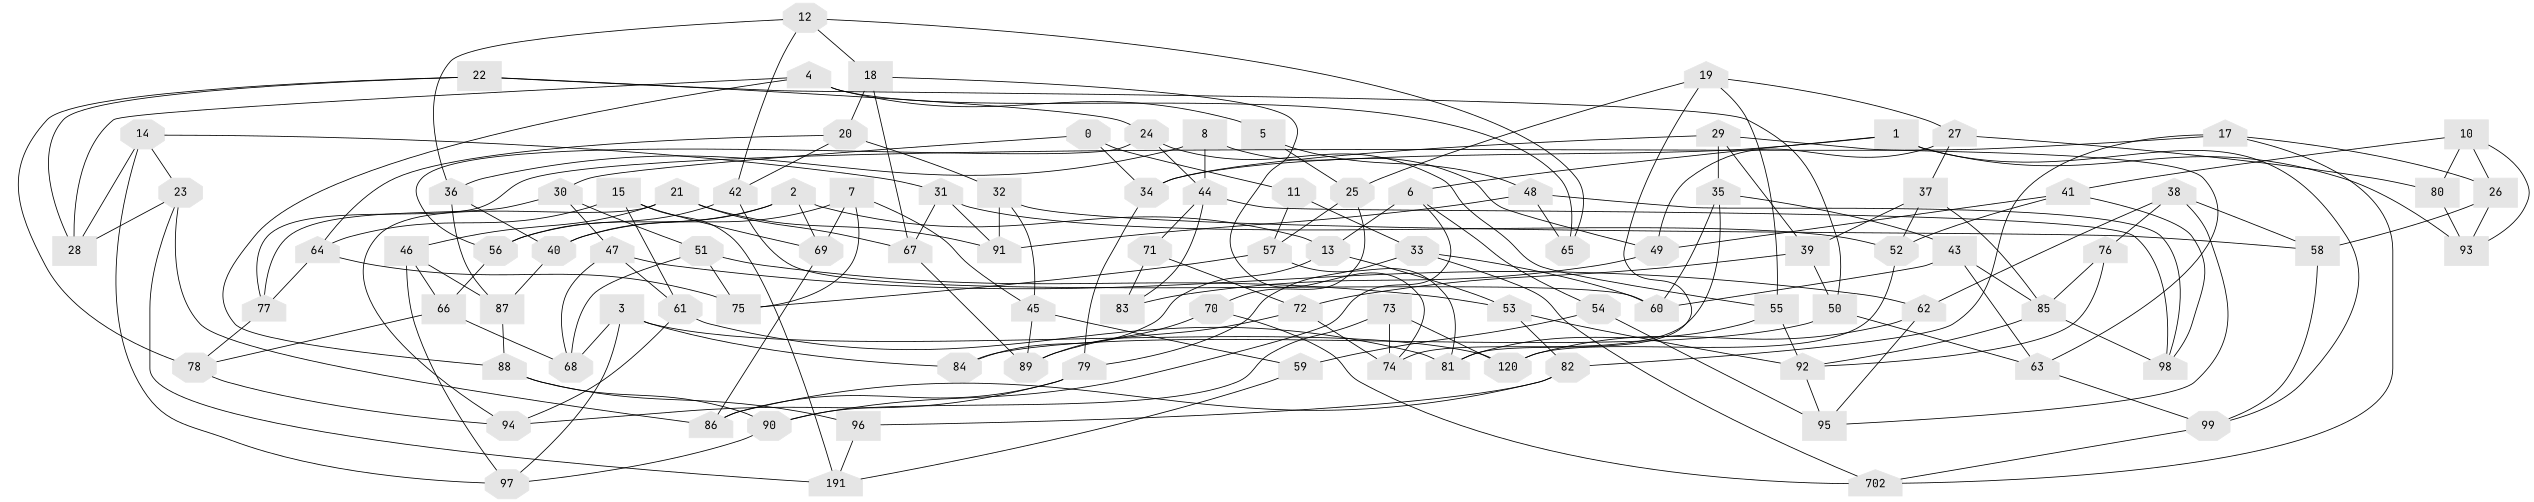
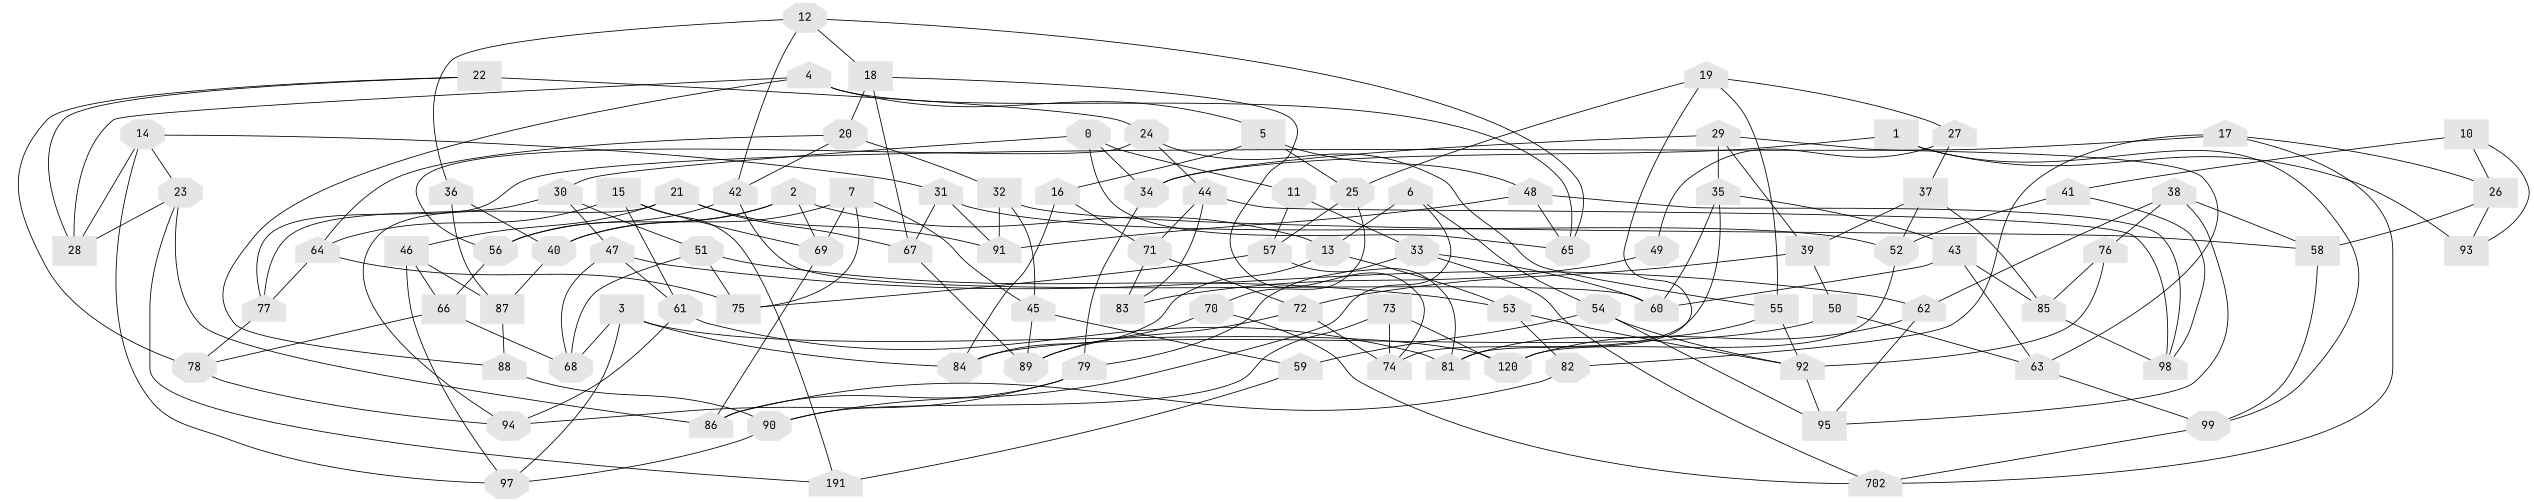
(1267, 97) -> none
(1205, 134) -> none
(1664, 159) -> none
none -> (1058, 193)
(2437, 193) -> none
(1844, 224) -> none
none -> (1322, 235)
(1924, 346) -> (1697, 345)
(858, 426) -> none
